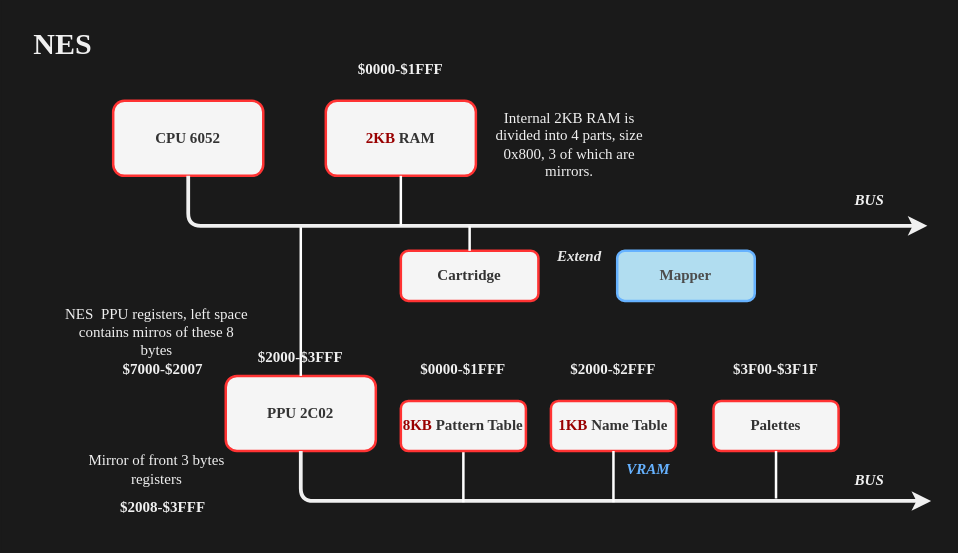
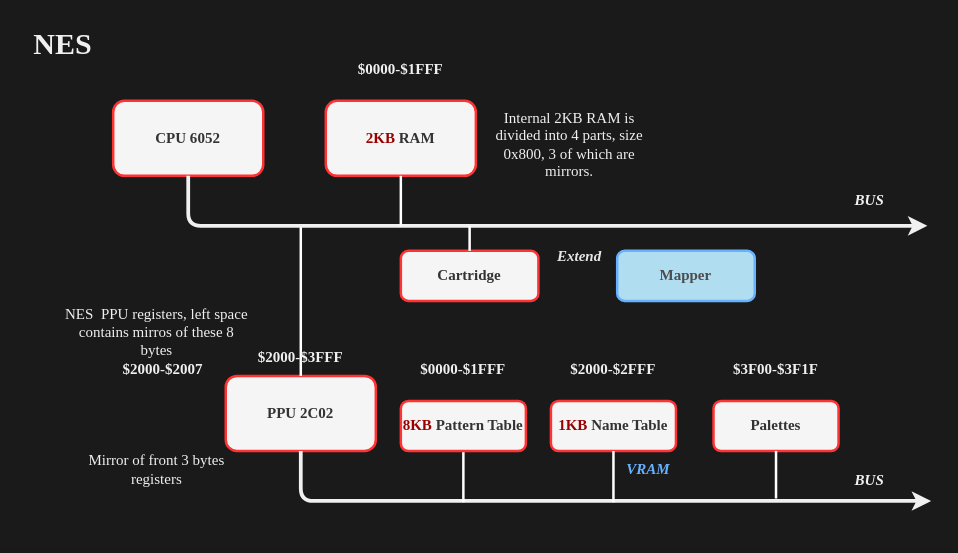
(163, 369) -> (163, 369)
(163, 507) -> none
